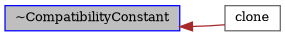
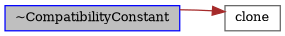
(209, 26) -> (196, 10)
